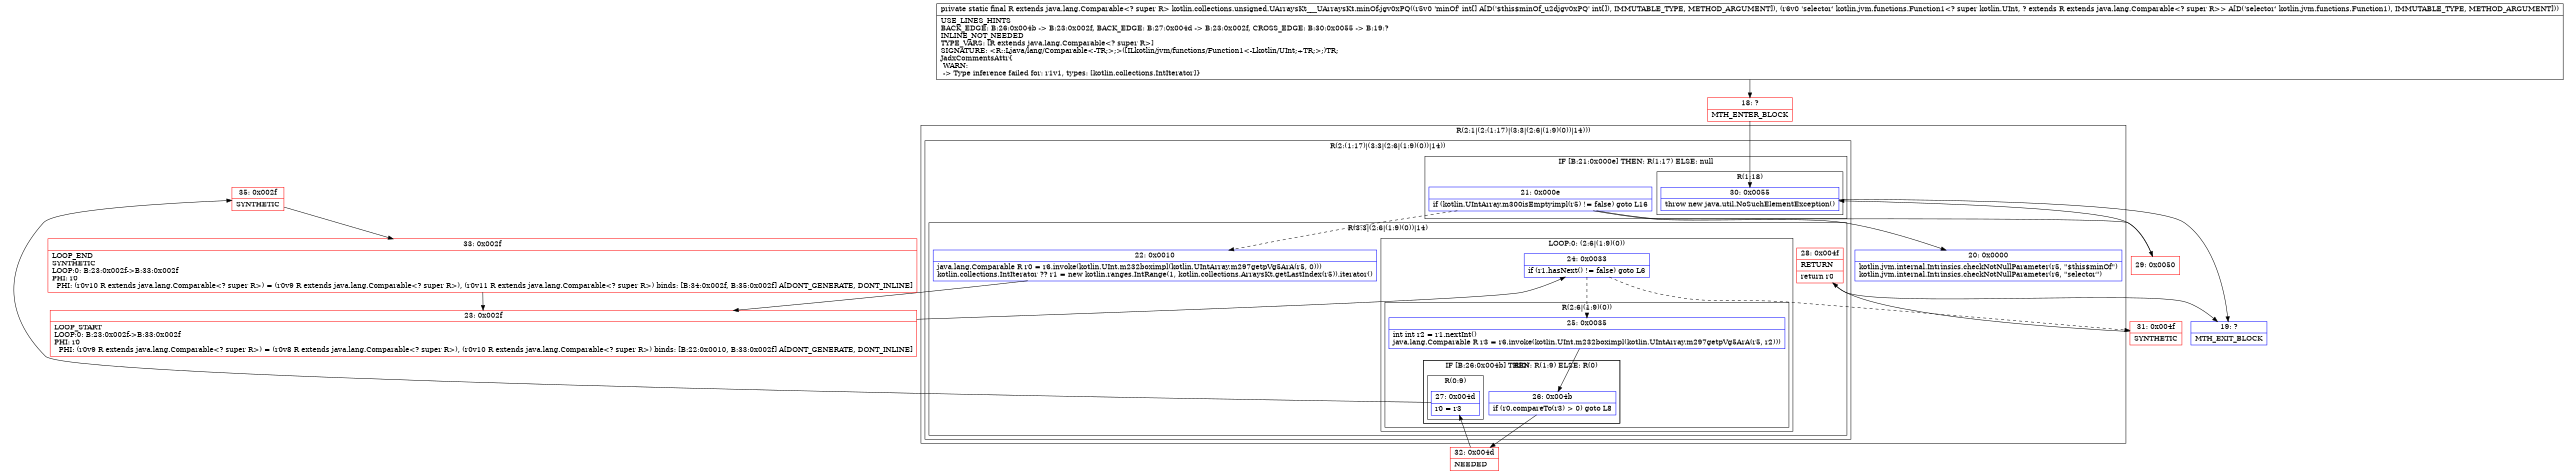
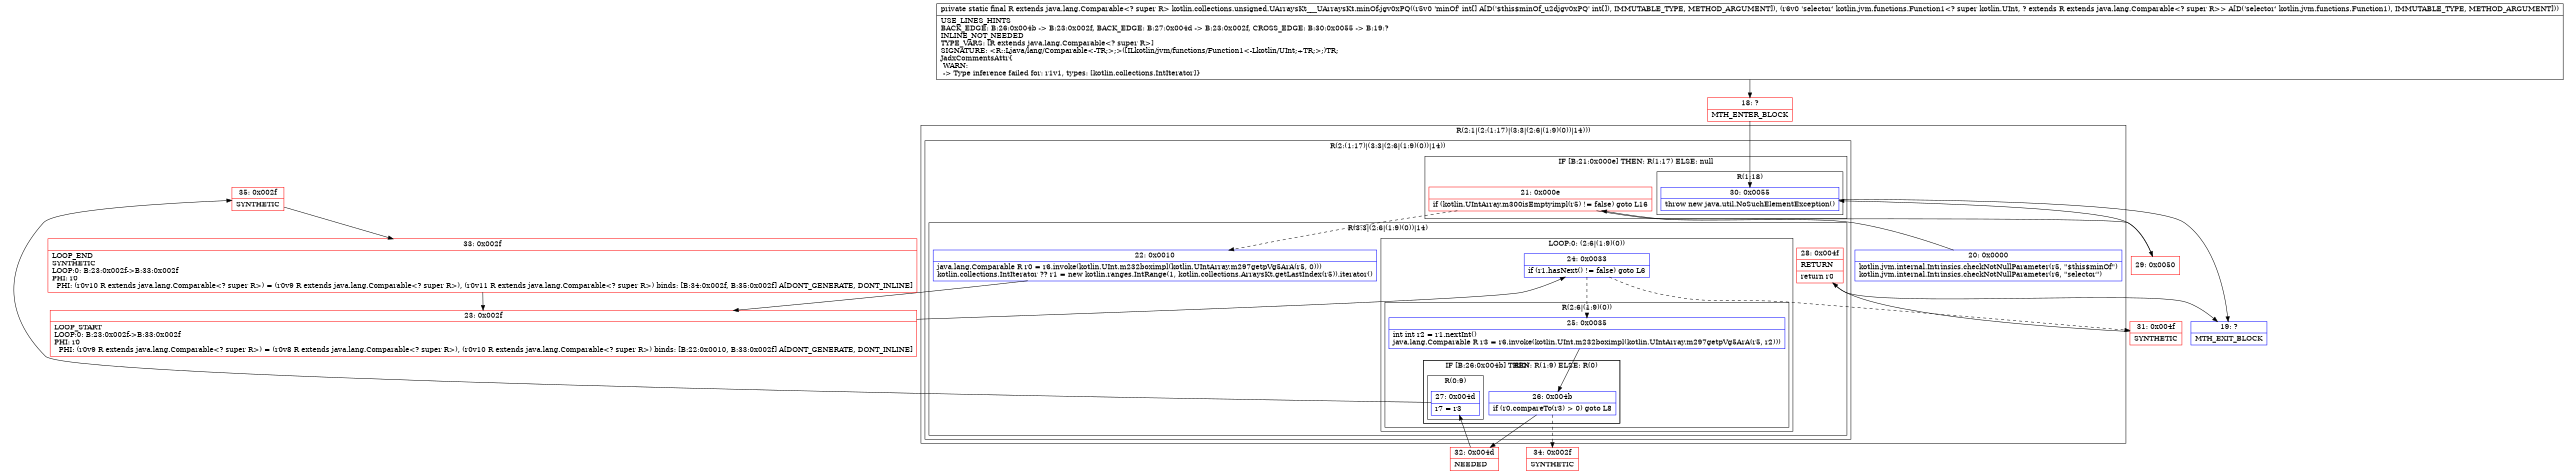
(1540, 199) -> (1540, 199)
(1857, 225) -> (1861, 224)
(1448, 409) -> (1448, 409)
none -> (1552, 459)
